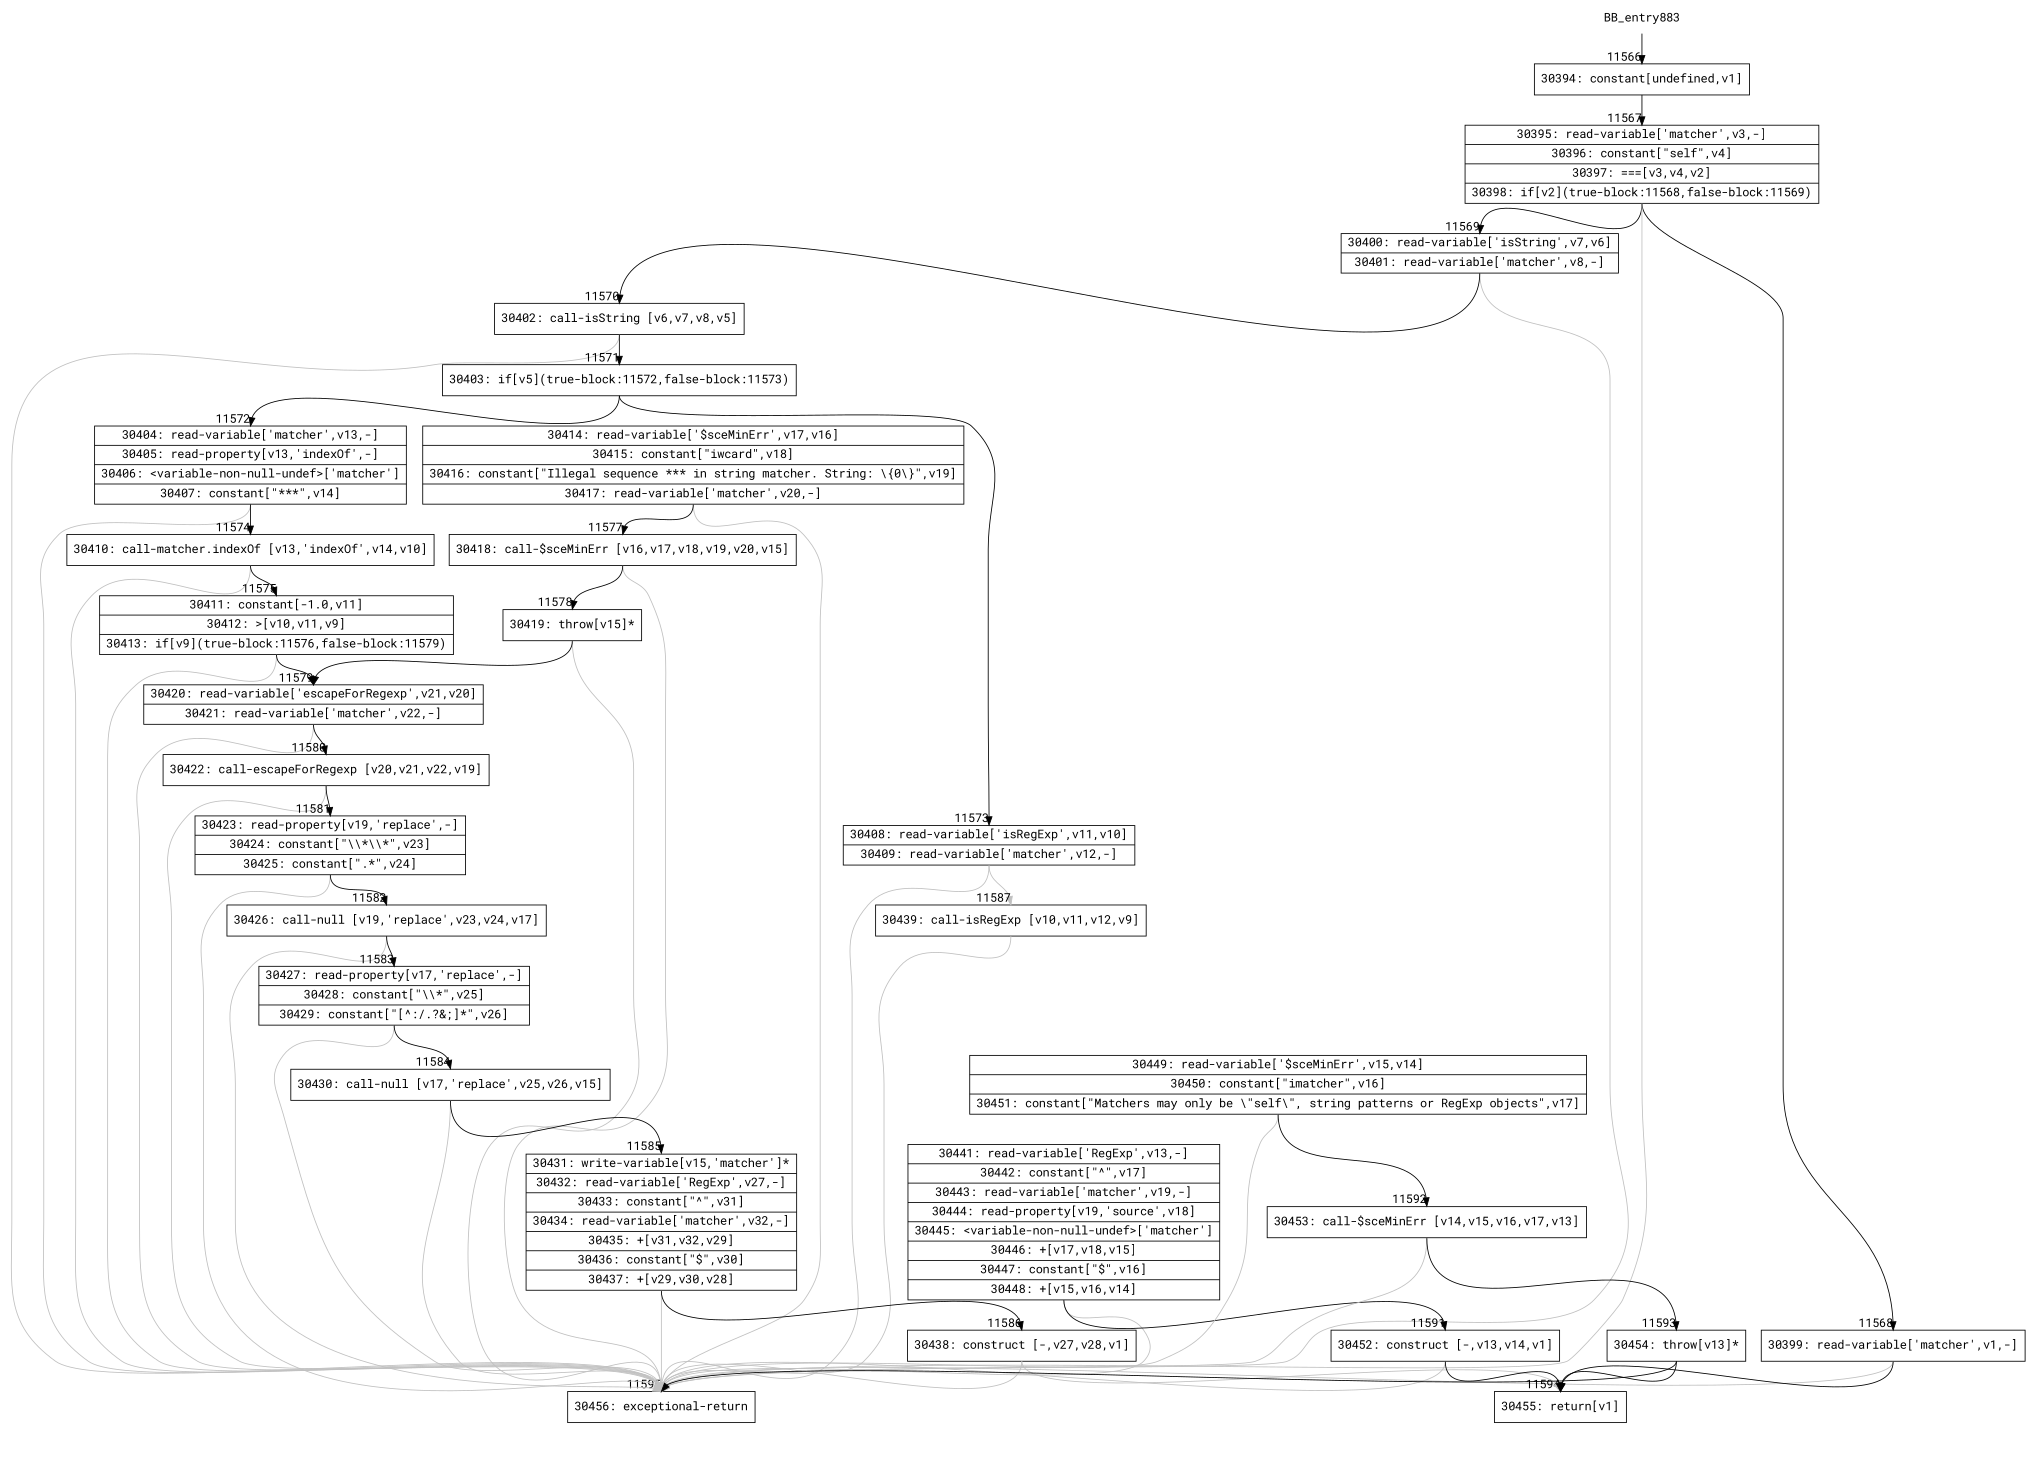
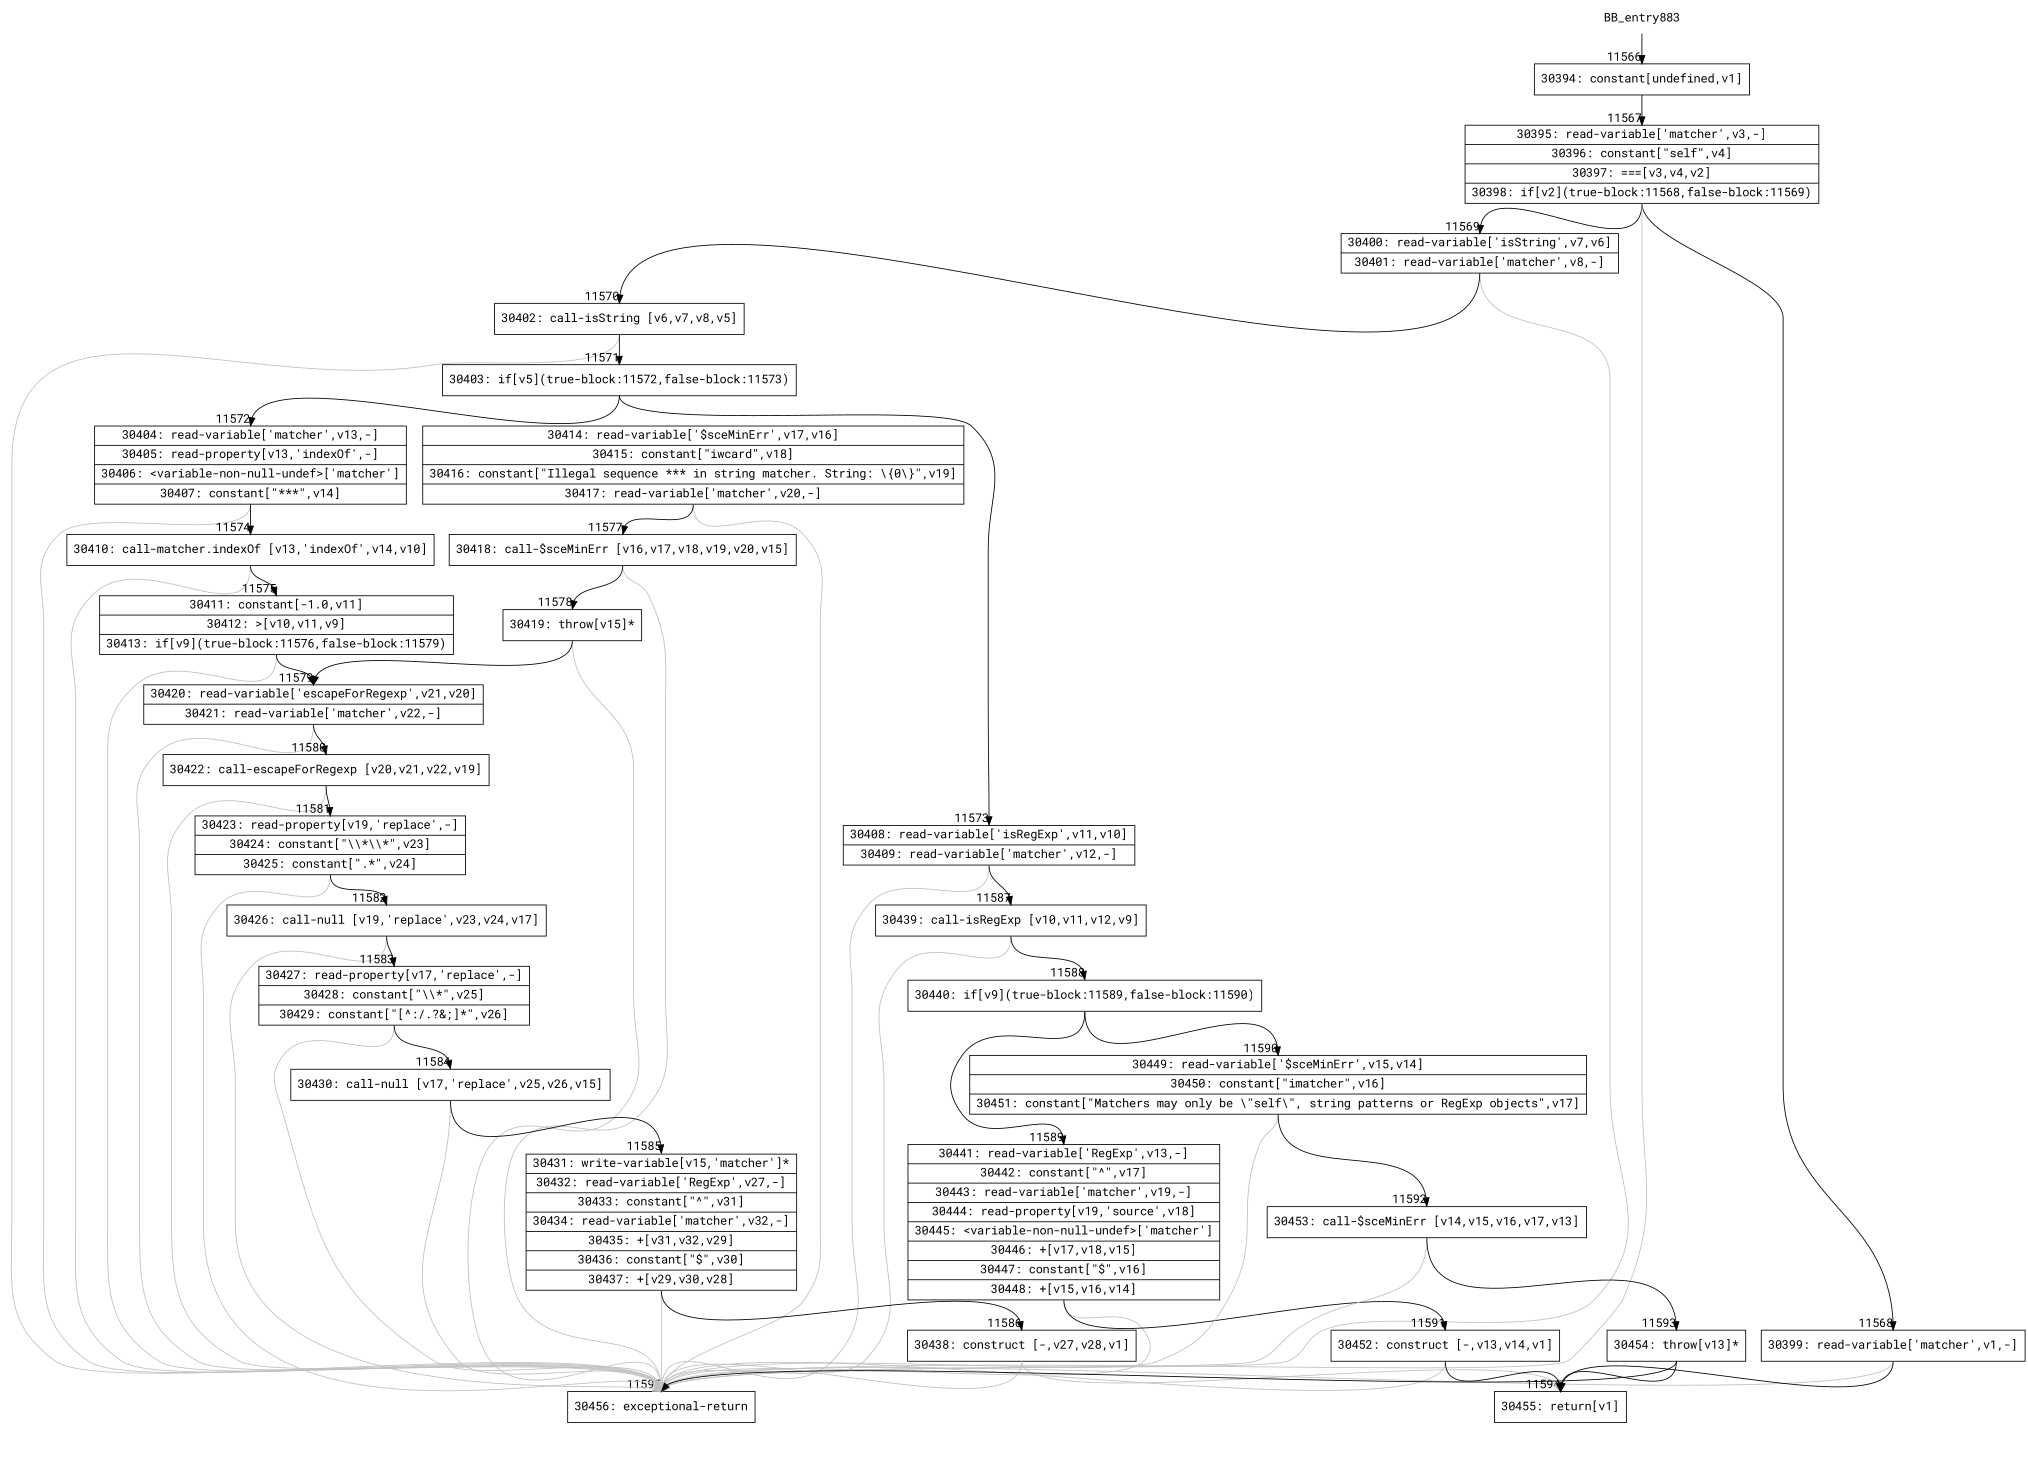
(997, 882) -> (997, 882)
none -> (1085, 996)
